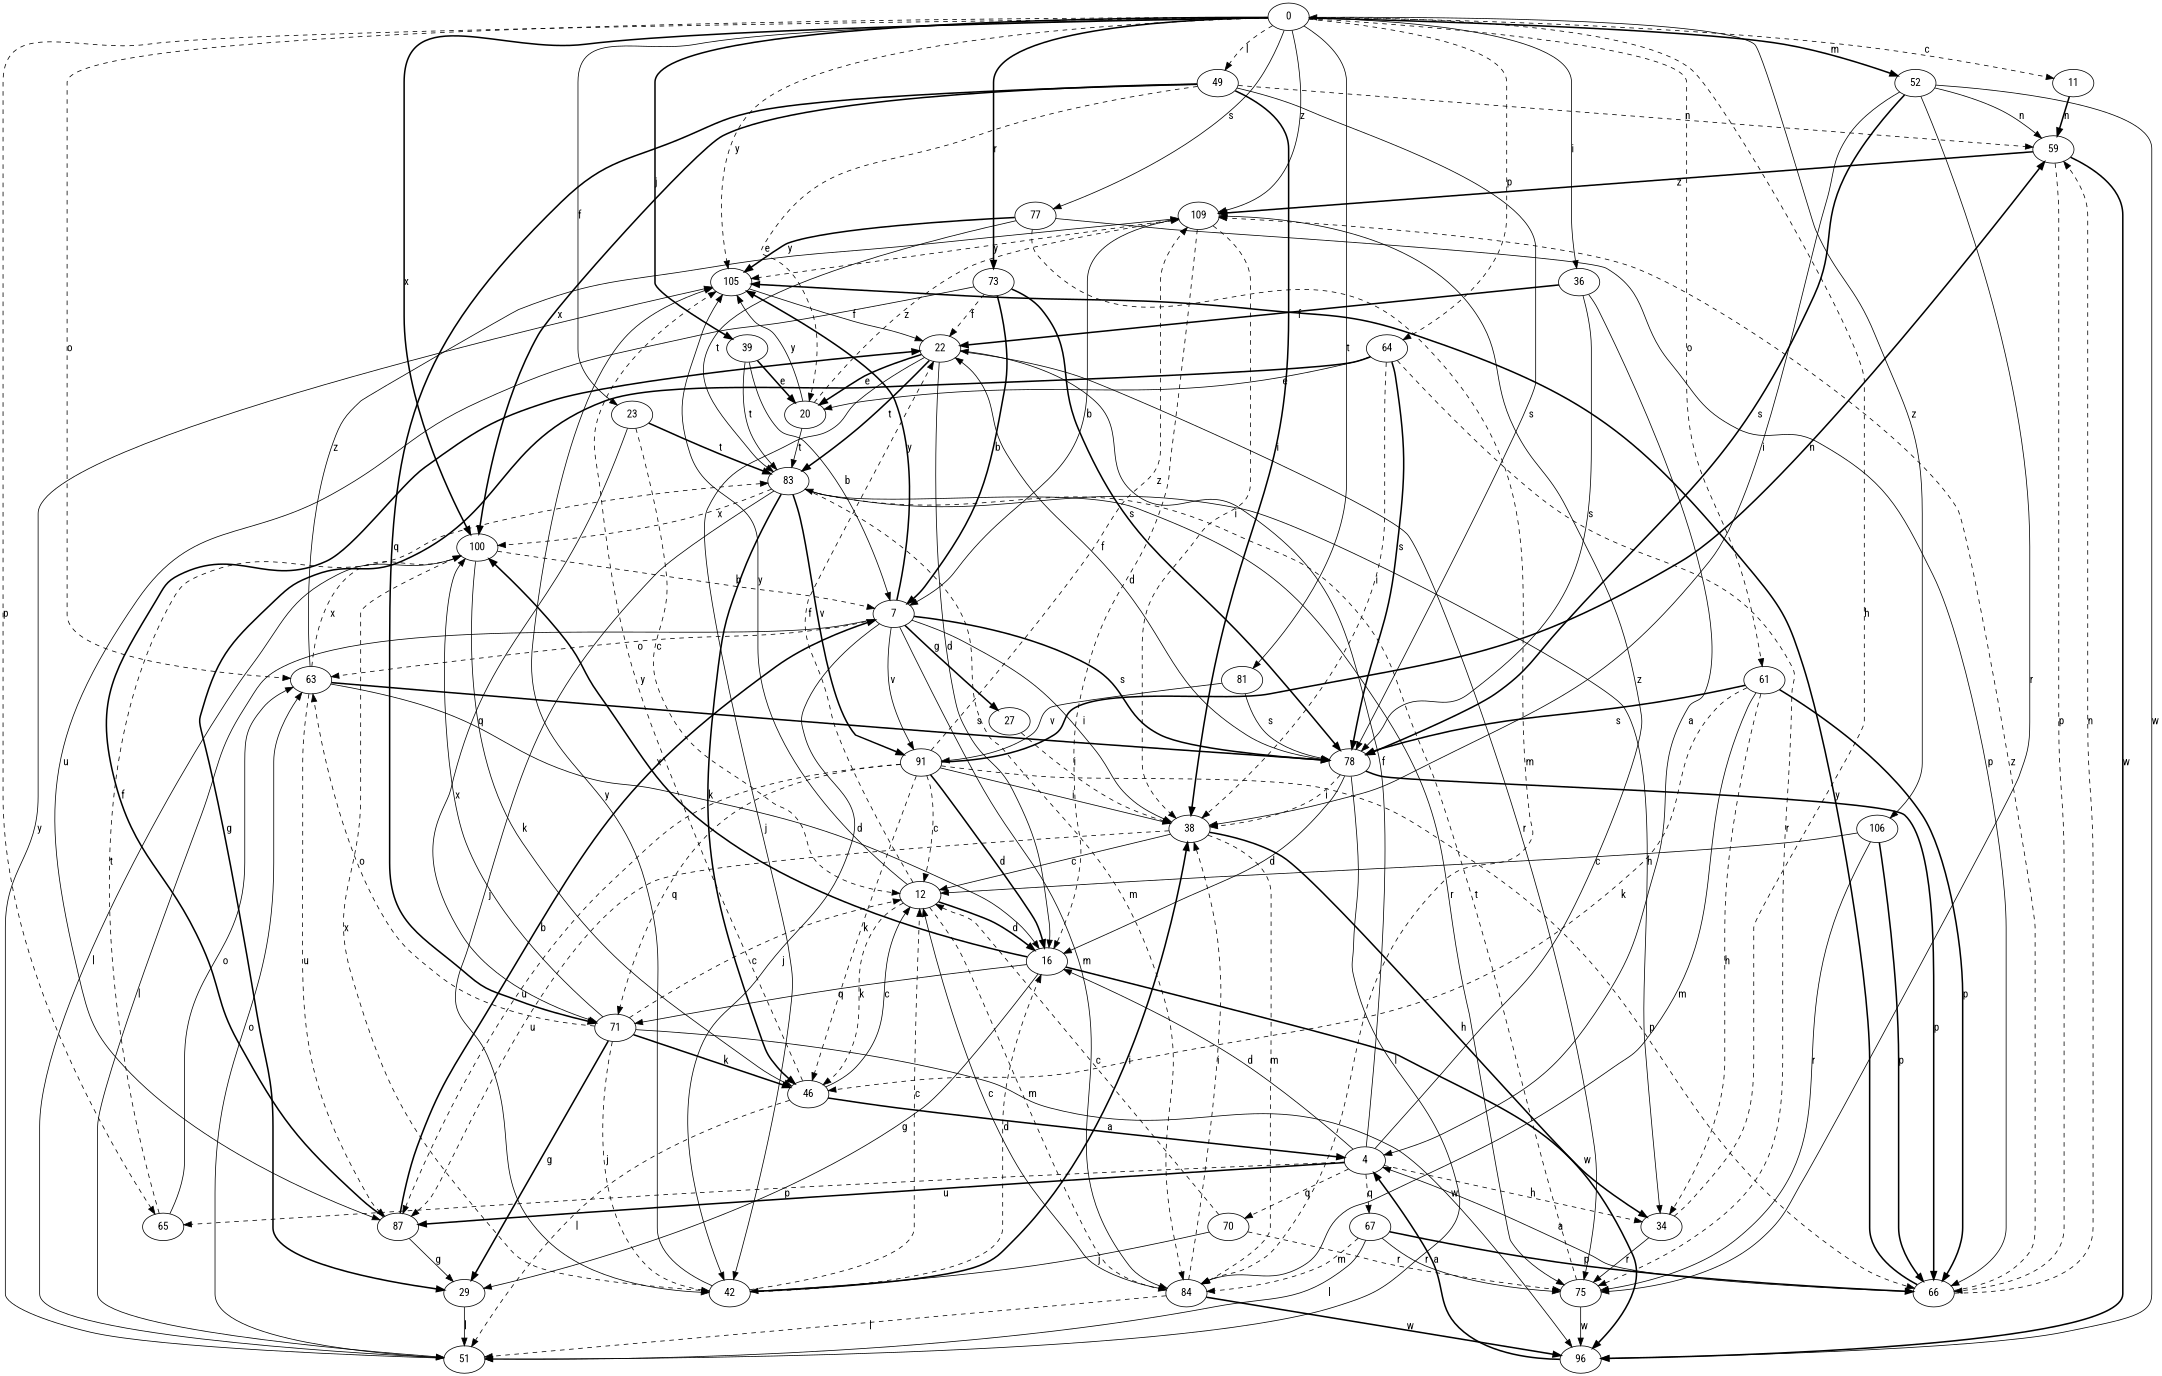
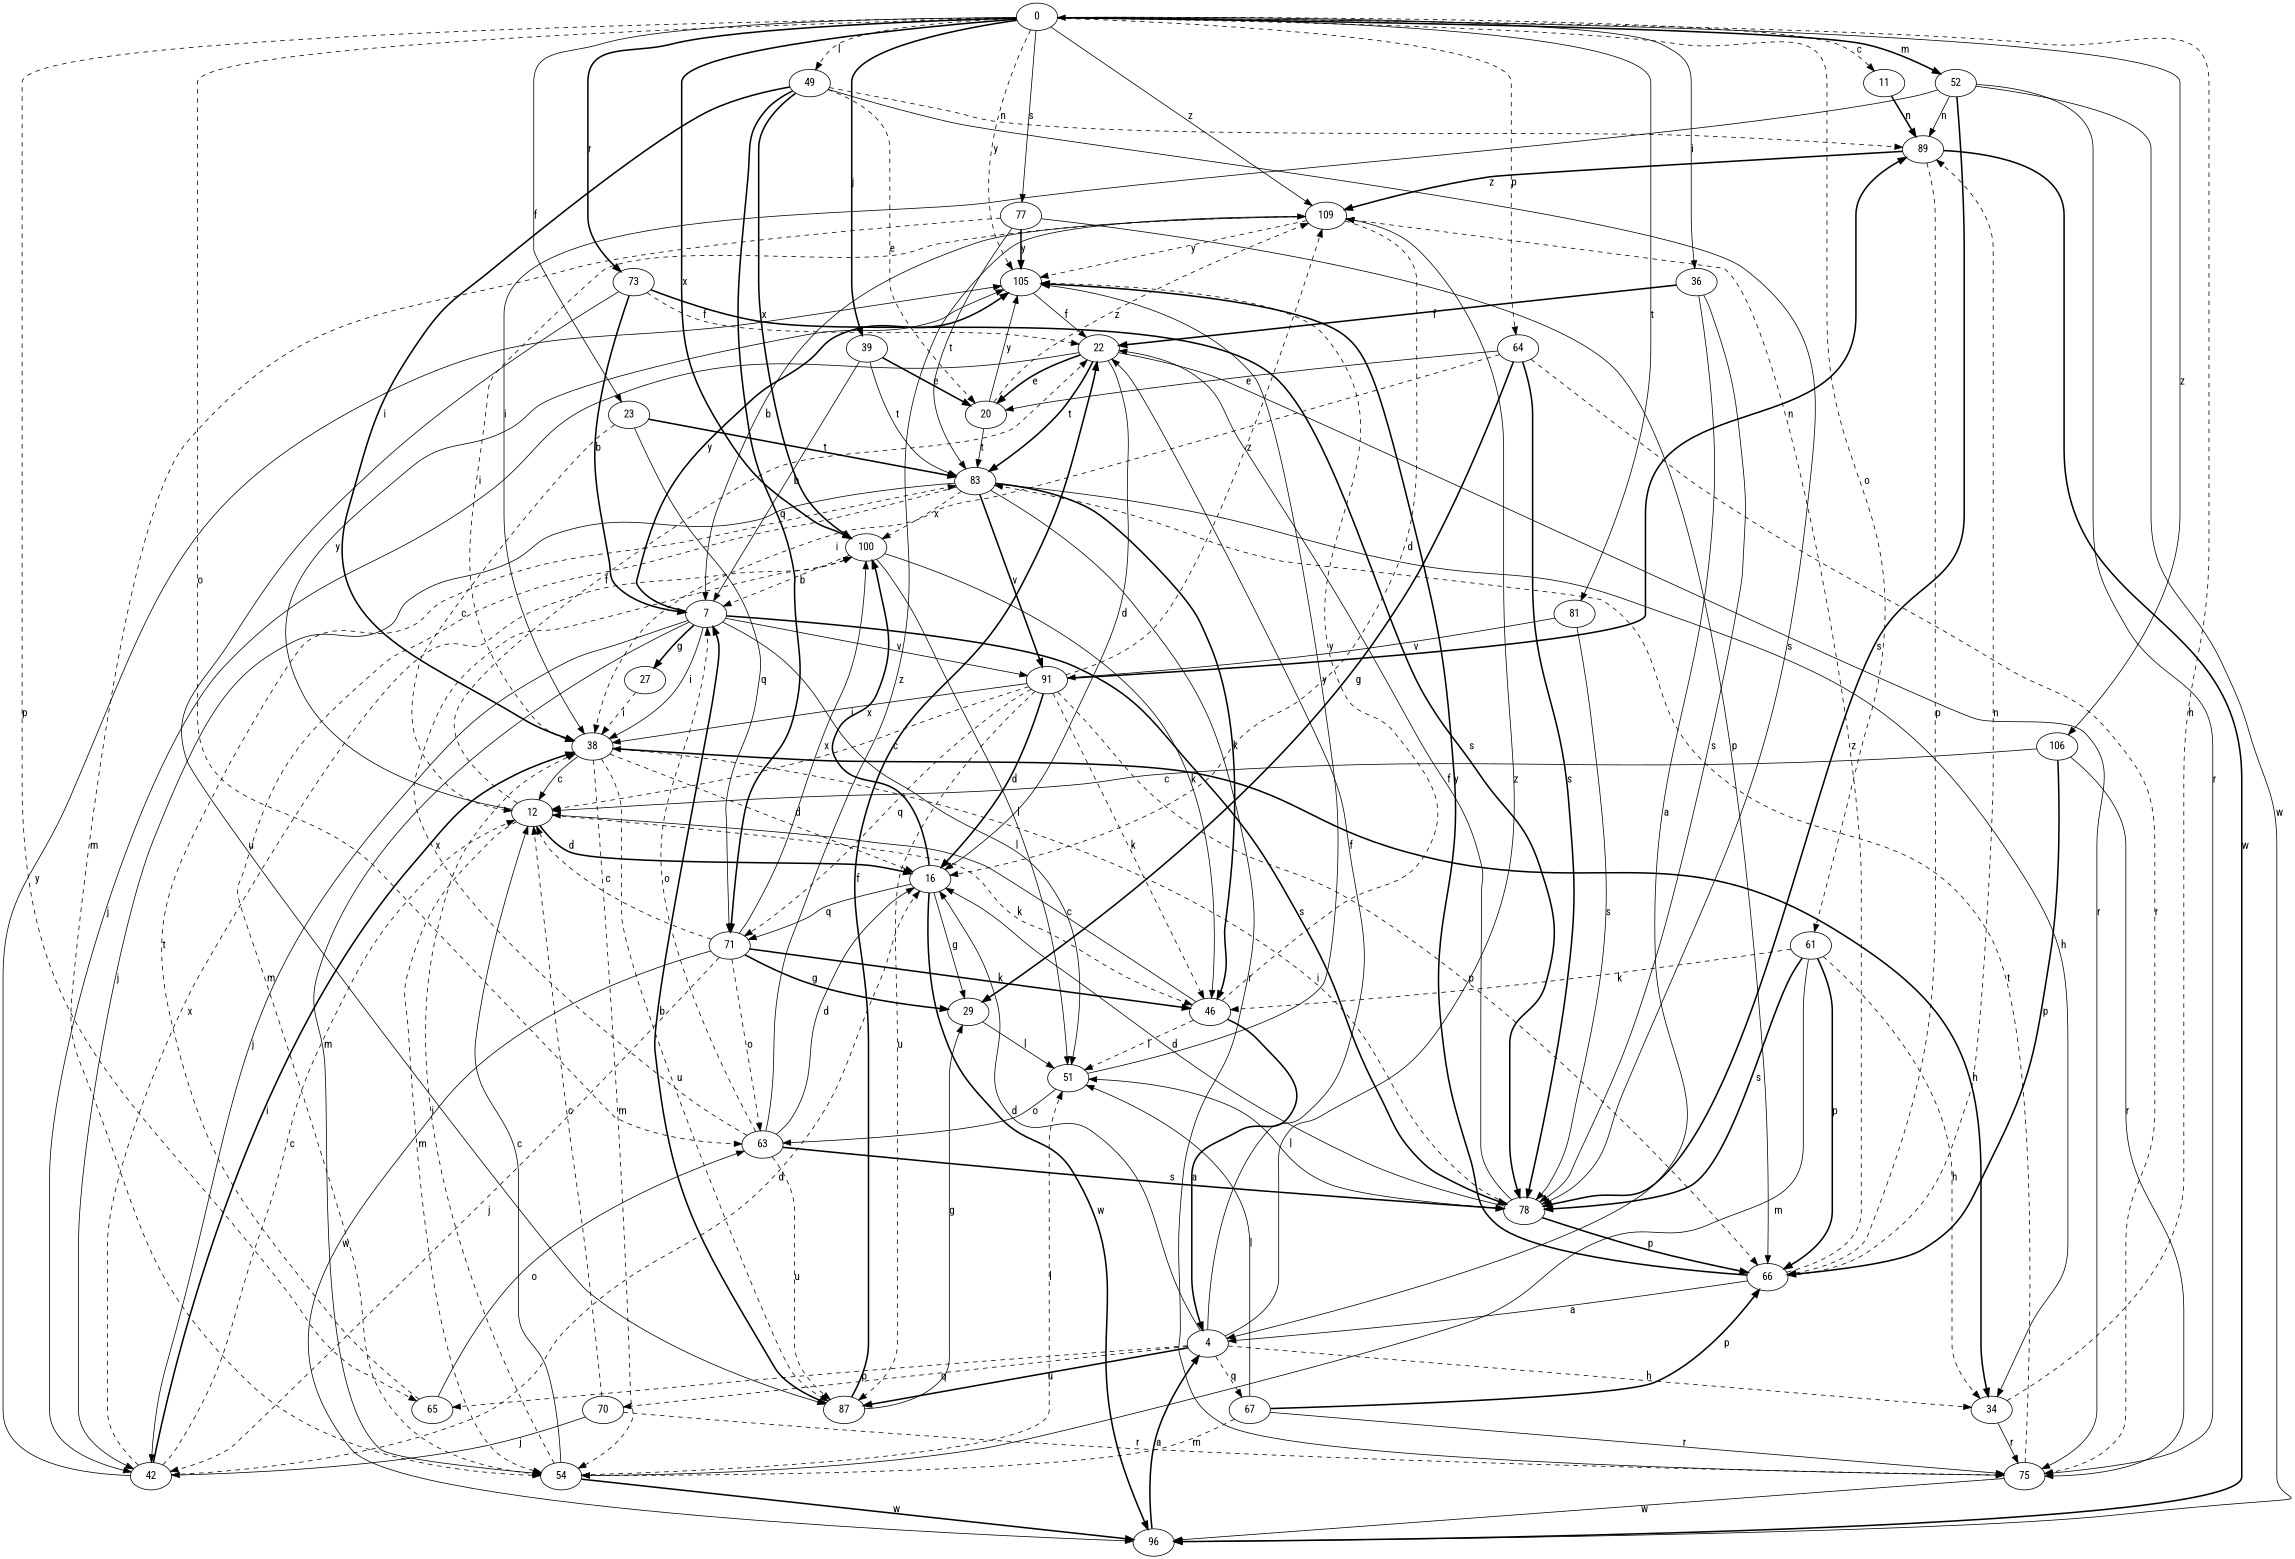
(2053, 149) -> (1923, 149)
(607, 644) -> (664, 890)
none -> (758, 811)
(1186, 1293) -> (561, 1476)
